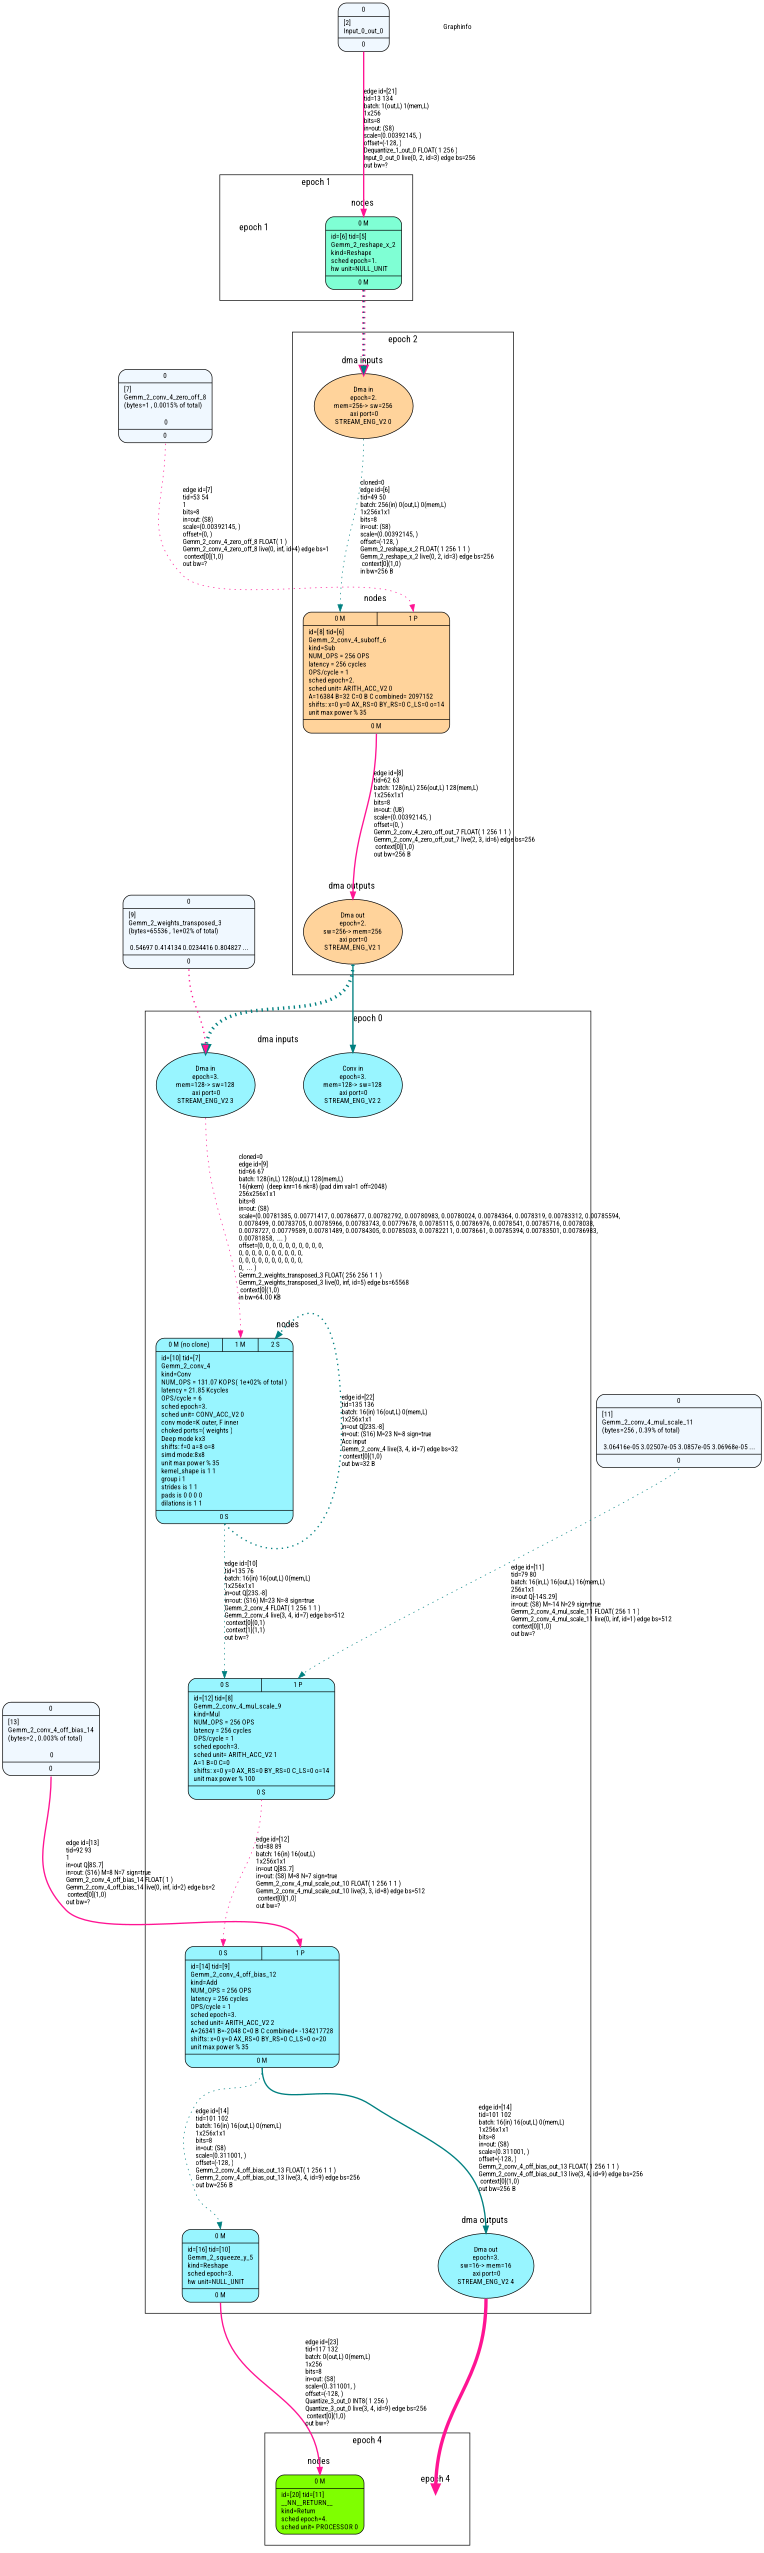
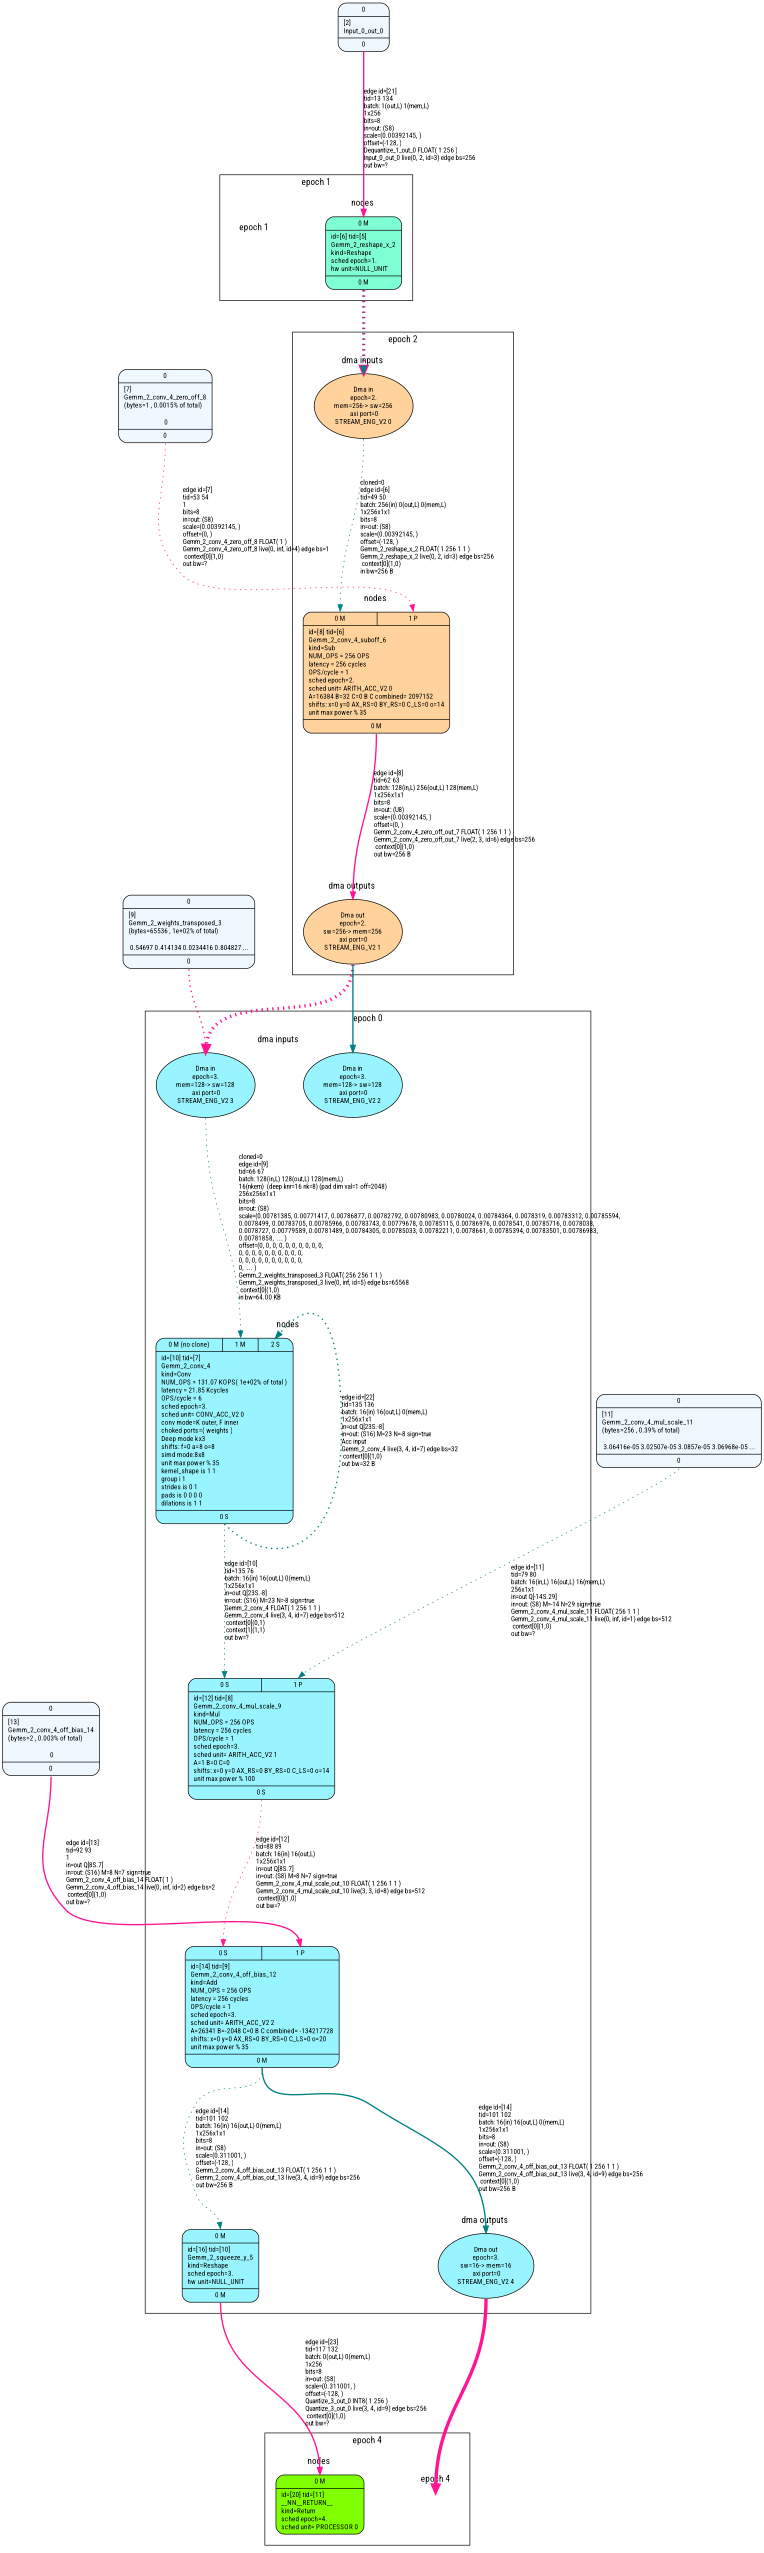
(458, 27) -> none
(296, 1007) -> (296, 1007)
(353, 1085) -> (353, 1085)
(222, 1224) -> (222, 1224)
(180, 1487) -> (180, 1487)
